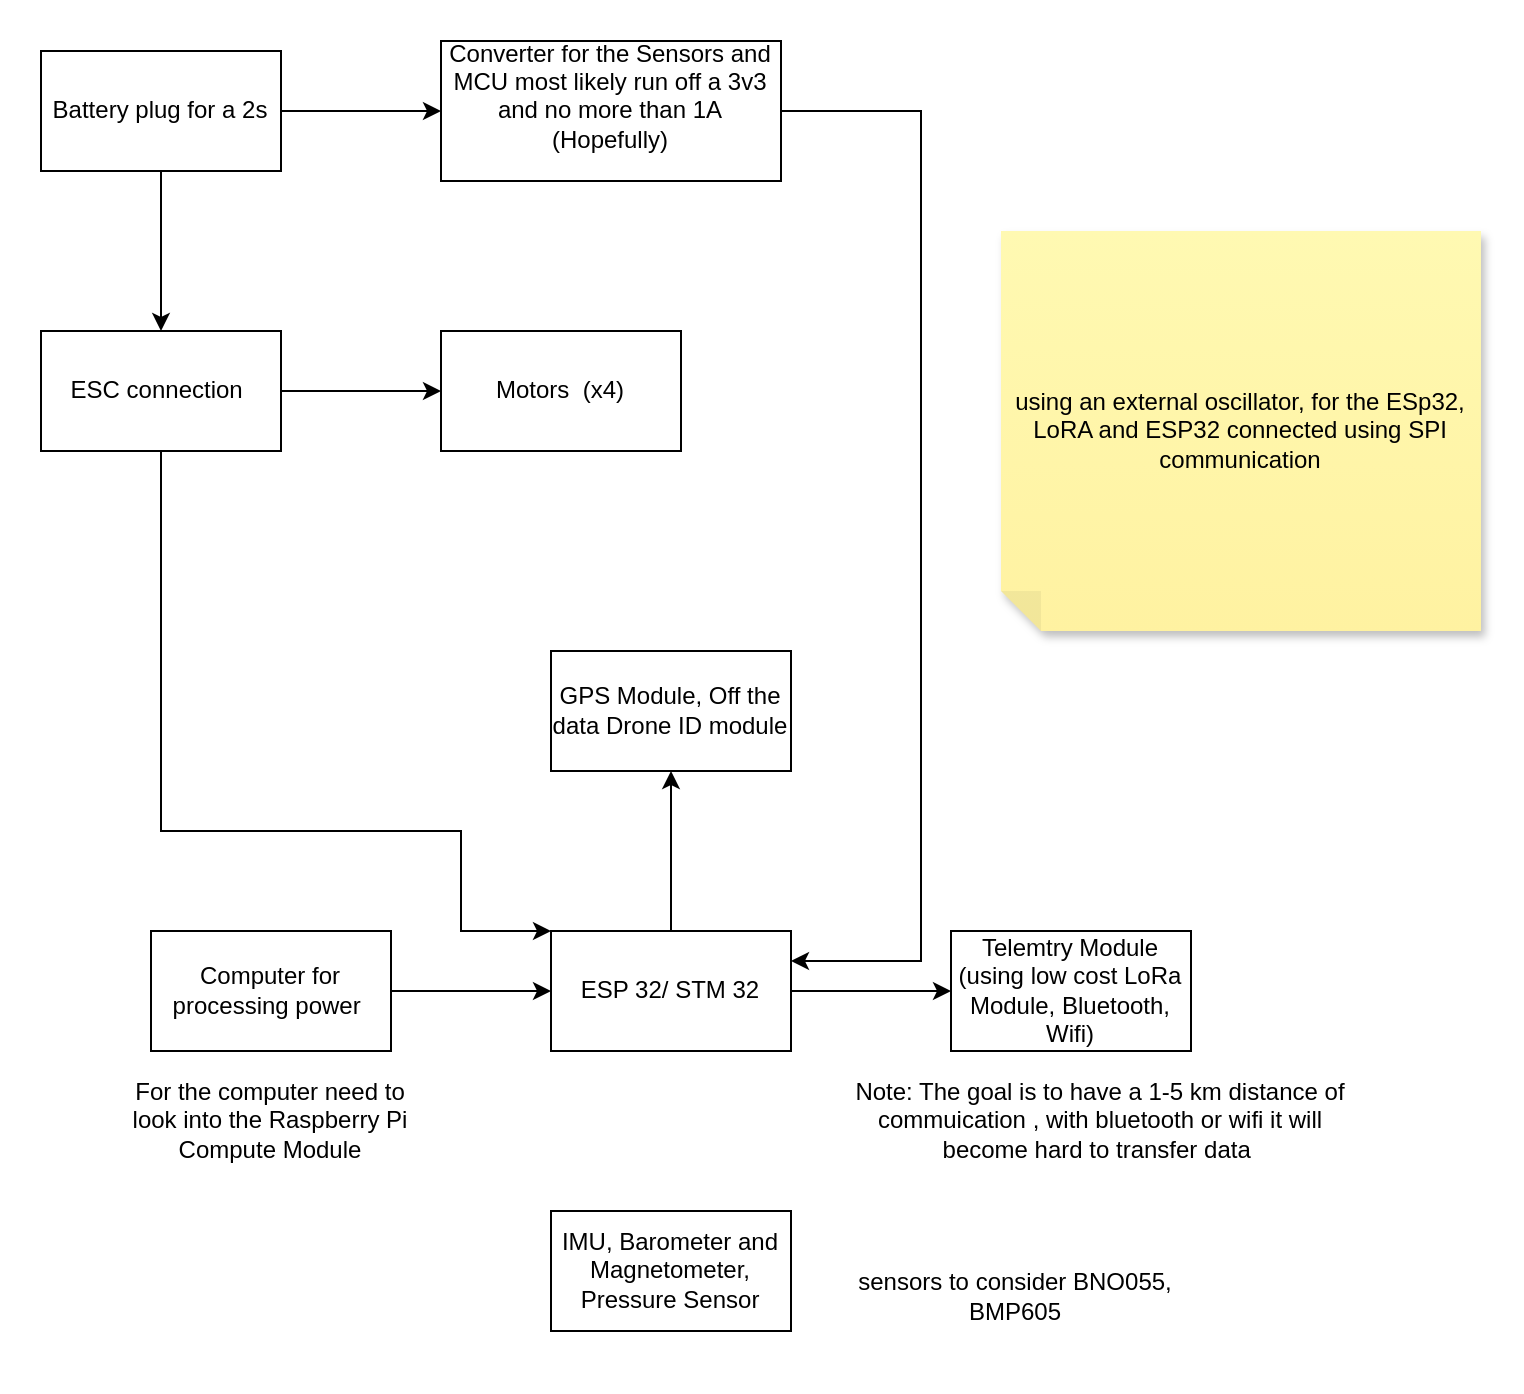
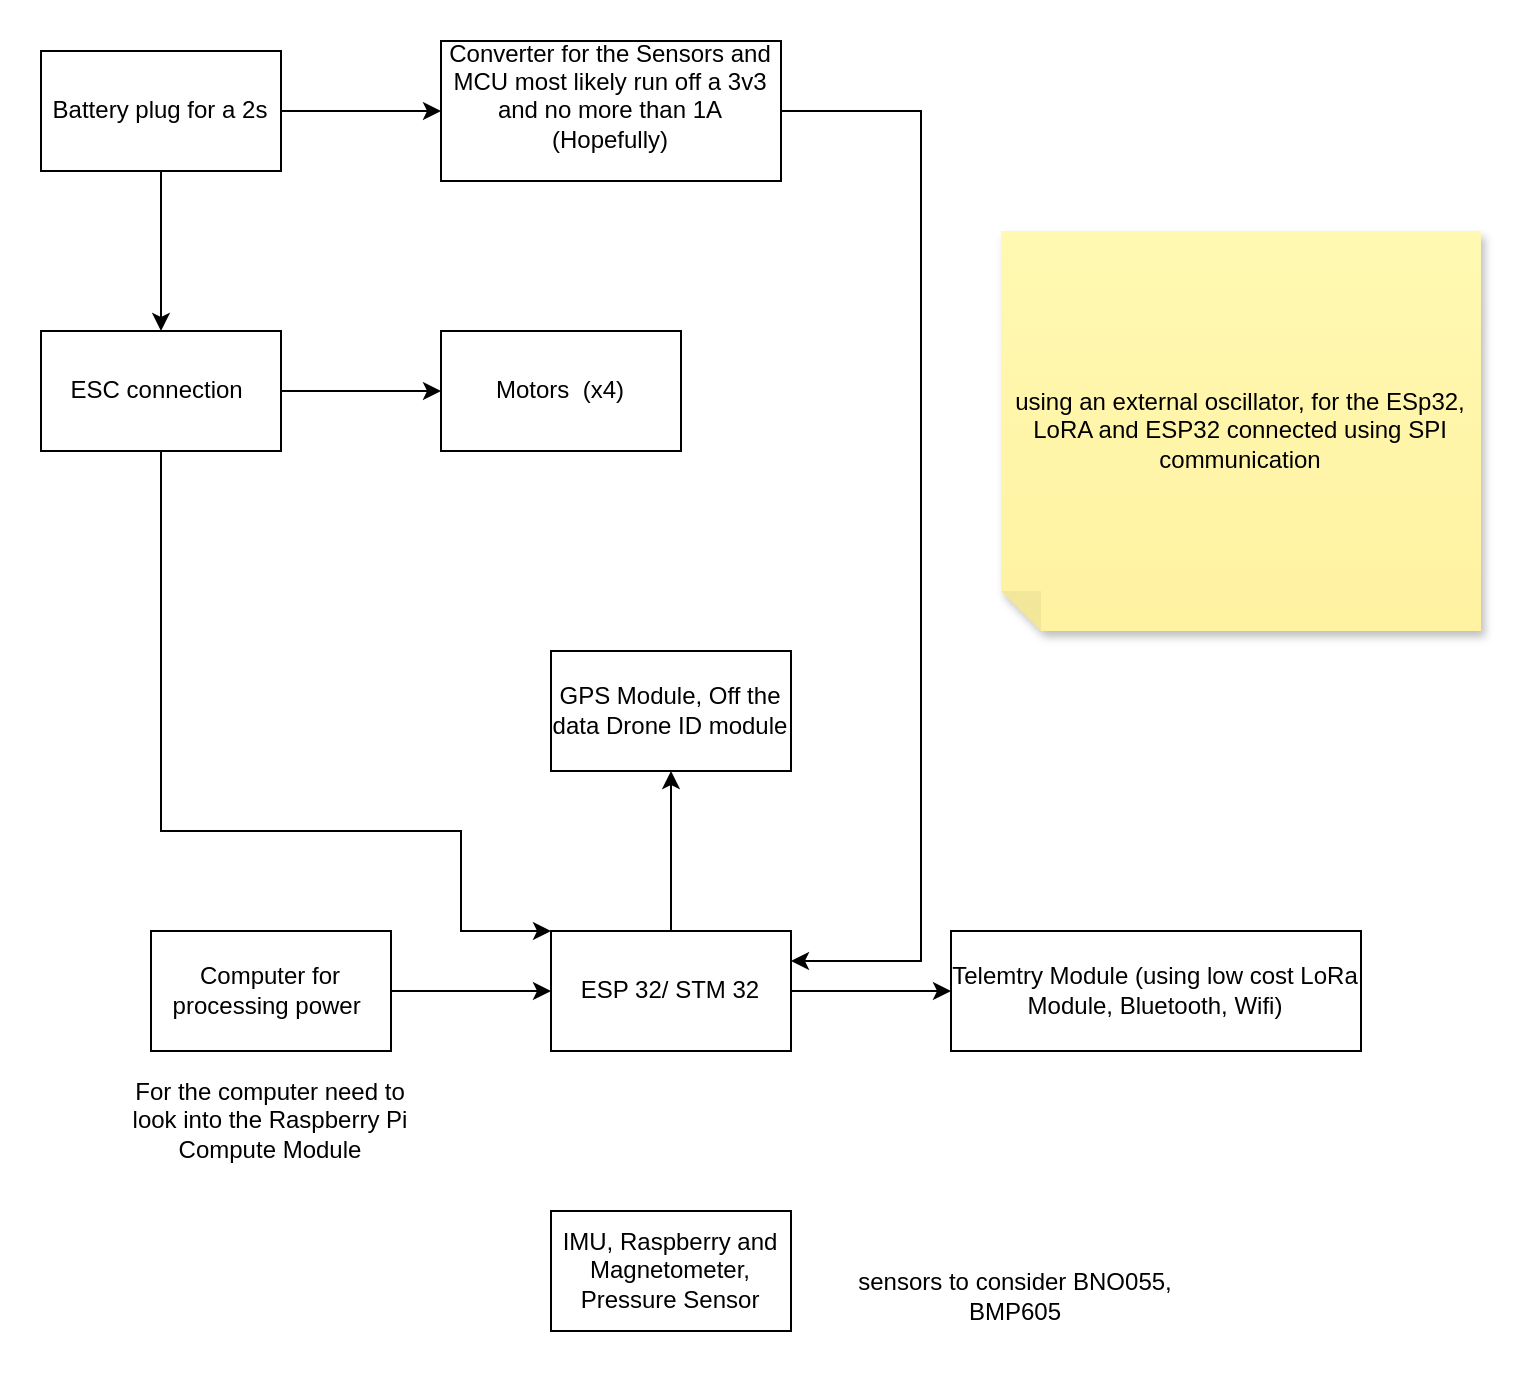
(1071, 991) -> (1156, 991)
(1101, 1121) -> none
(671, 1271) -> (671, 1271)
